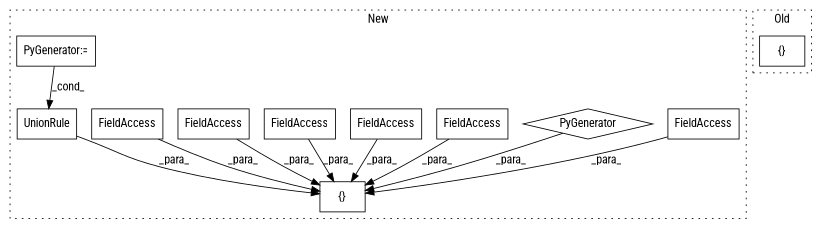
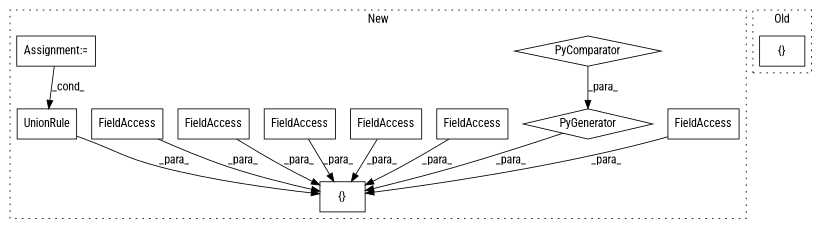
(56, 51) -> (56, 51)
none -> (588, 51)
